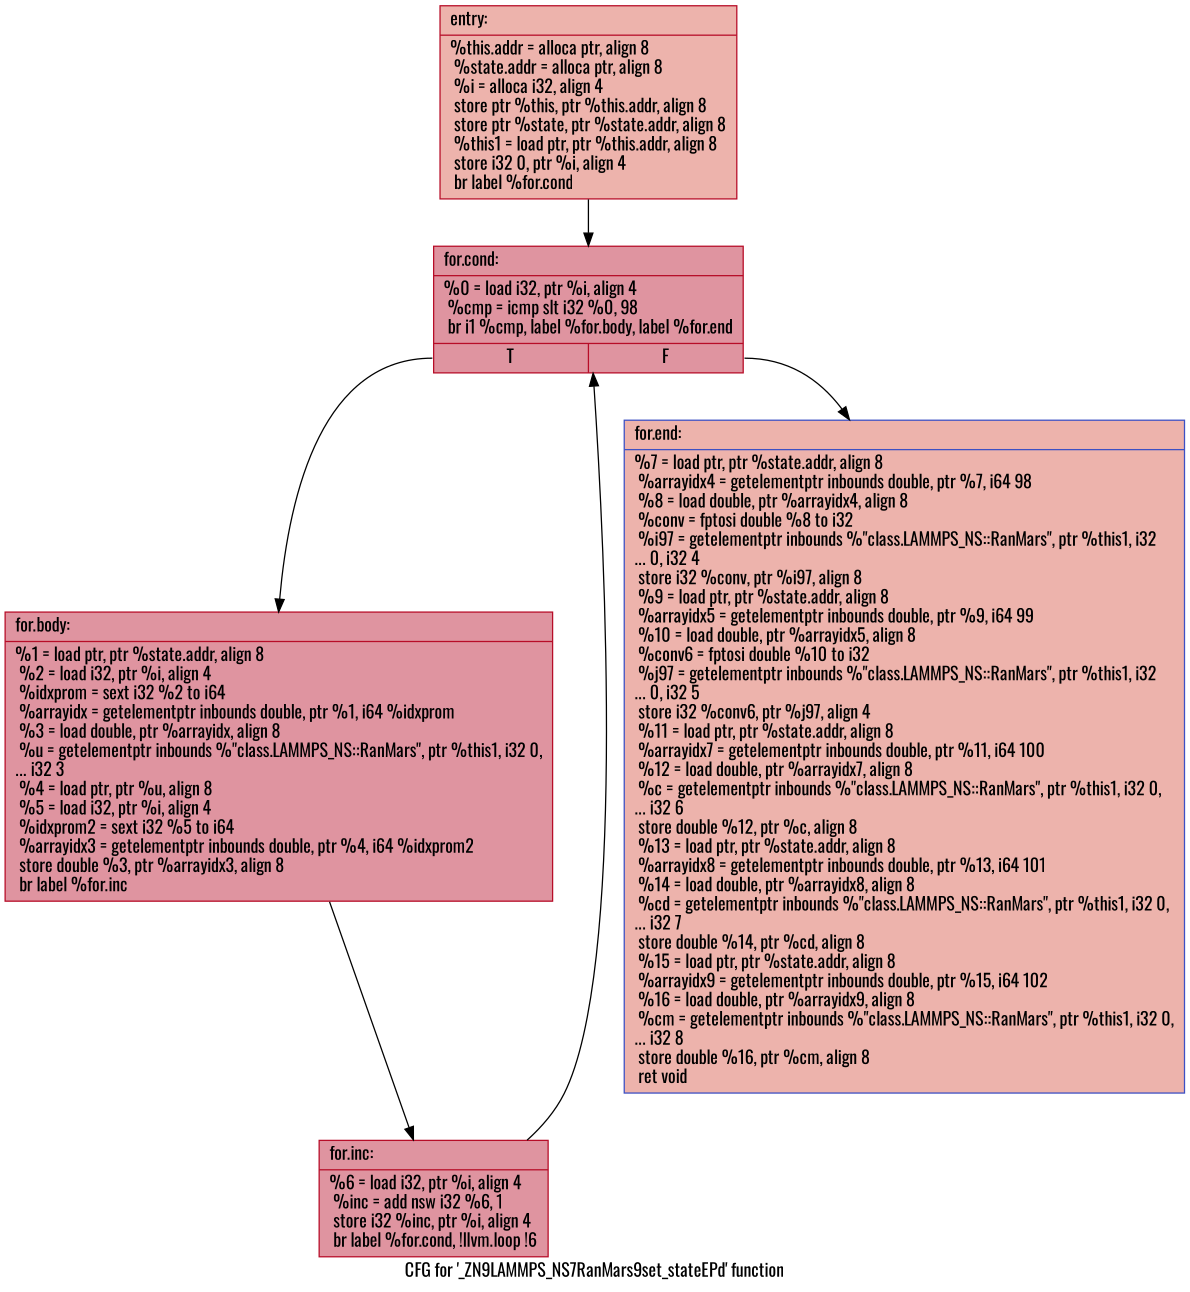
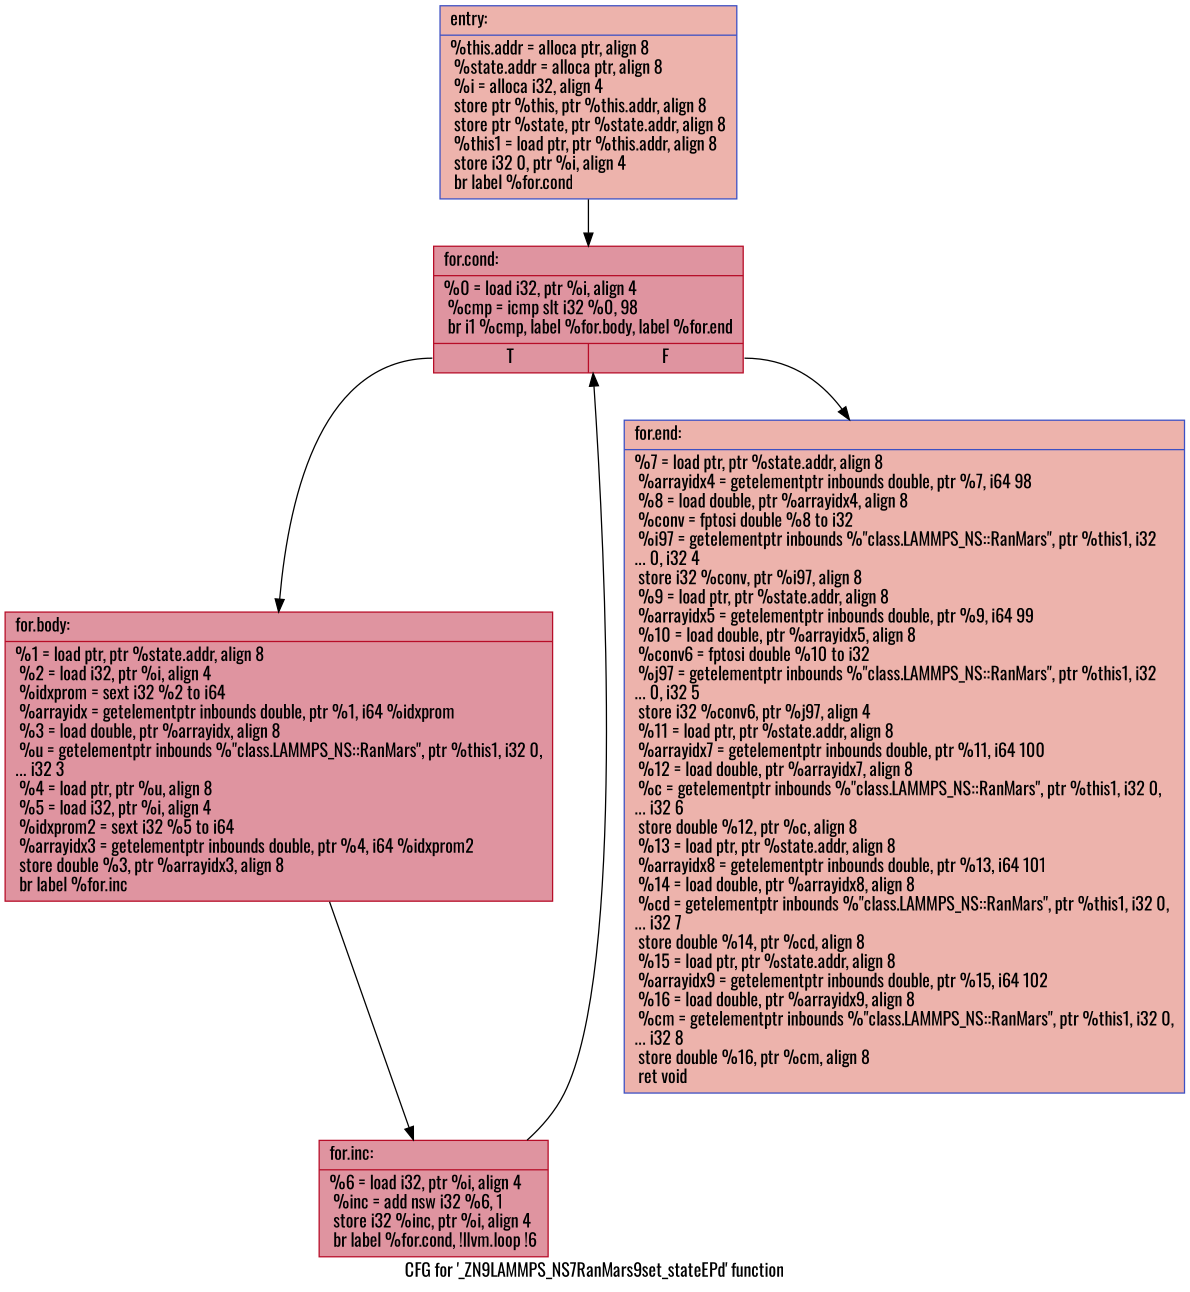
(588, 102) -> (588, 102)
